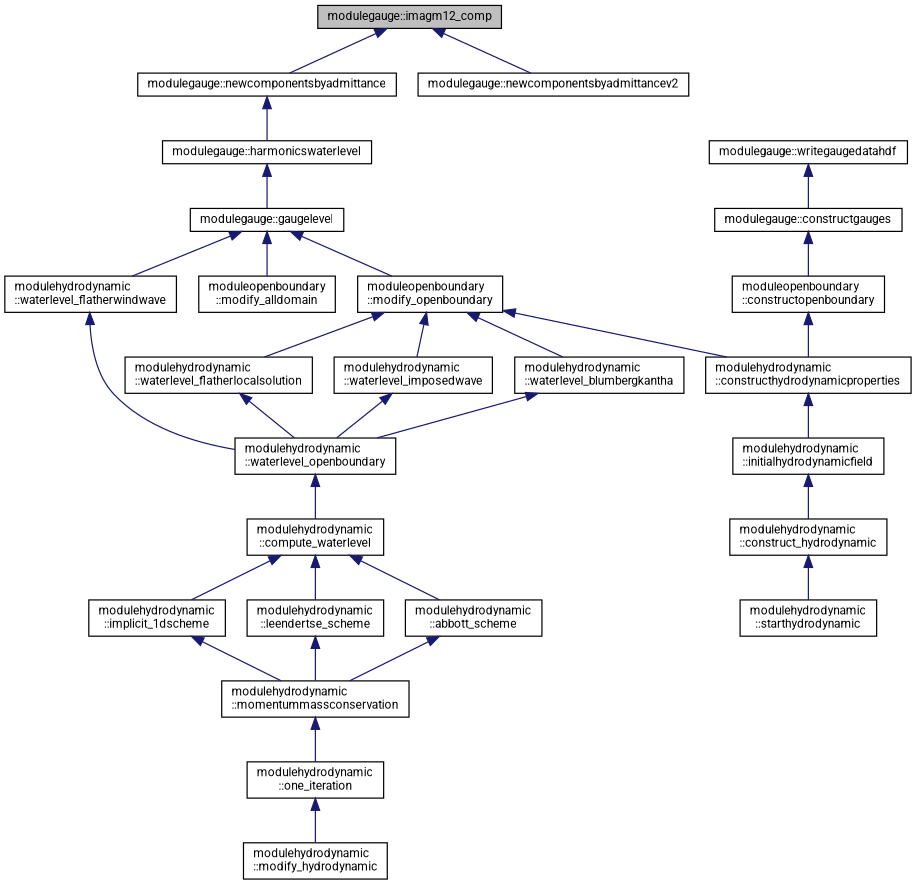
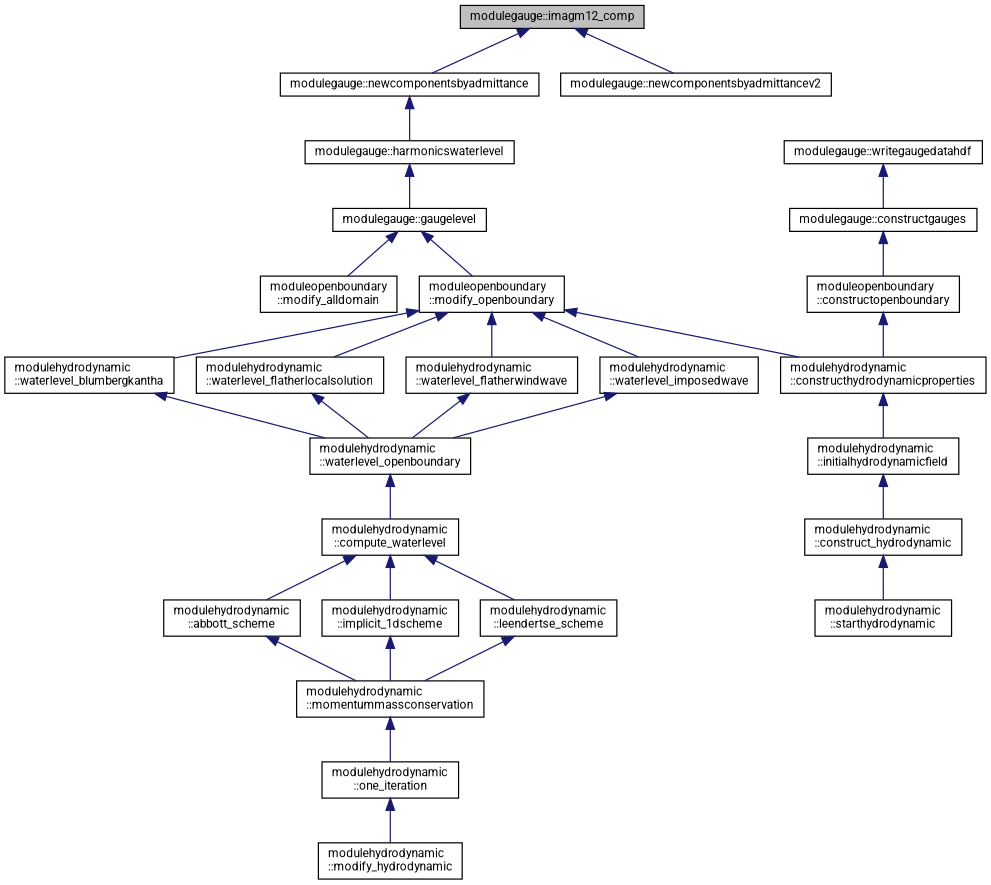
(181, 256) -> (492, 341)
